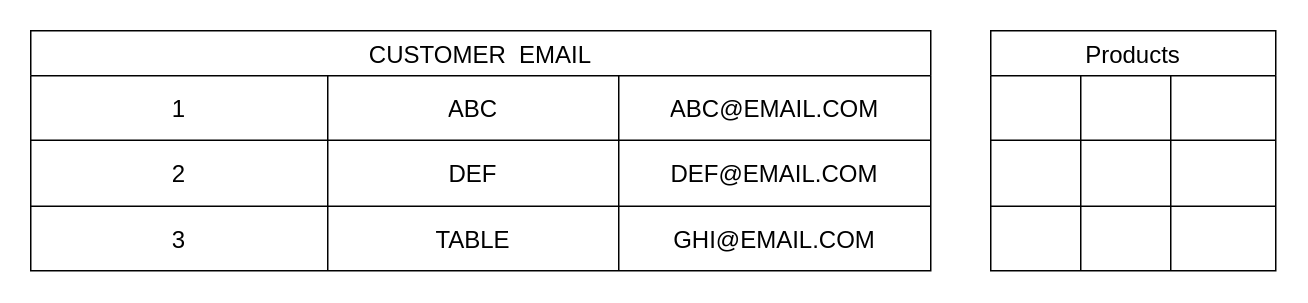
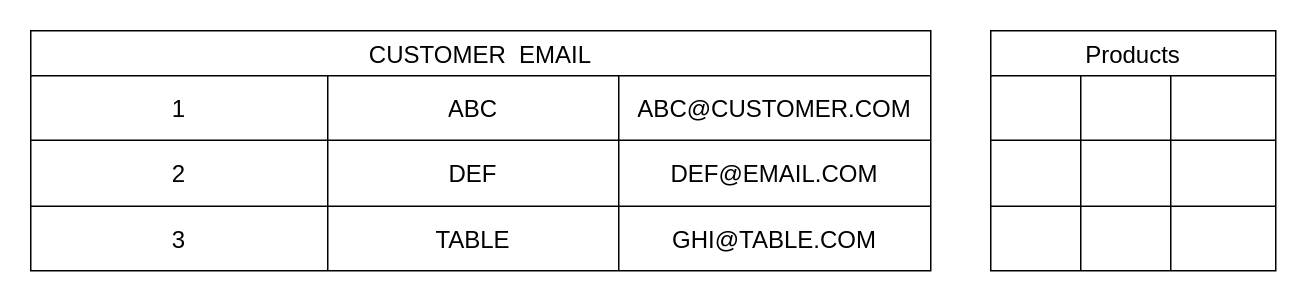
(775, 109) -> (775, 109)
(775, 239) -> (775, 239)
